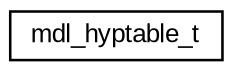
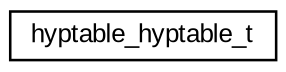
(116, 36) -> (143, 36)
